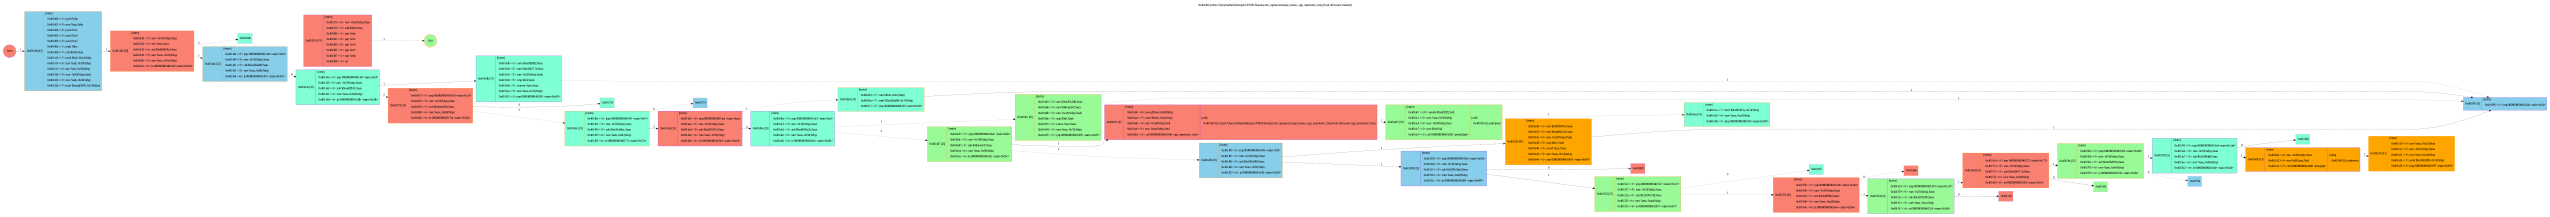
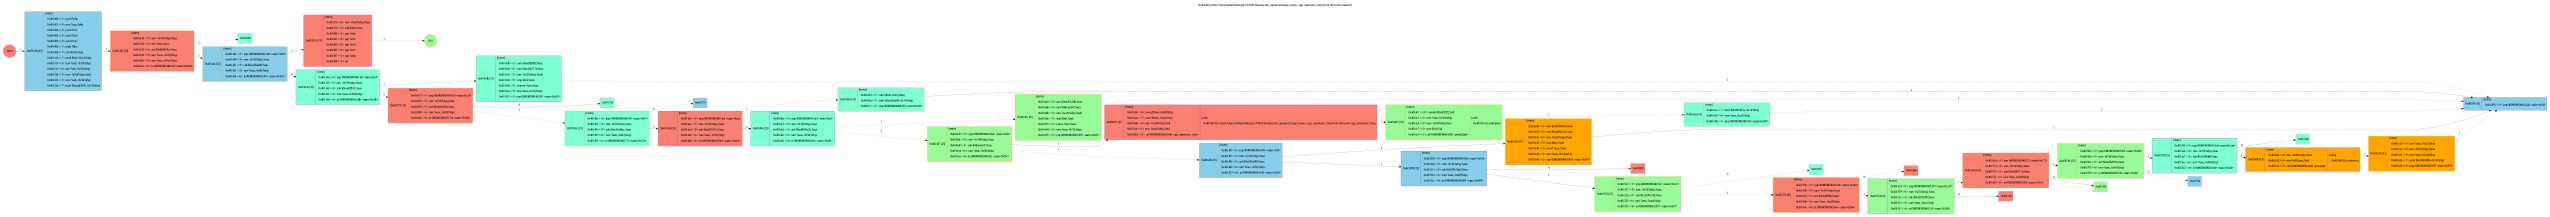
none -> (295, 52)
none -> (2116, 111)
none -> (2476, 125)
